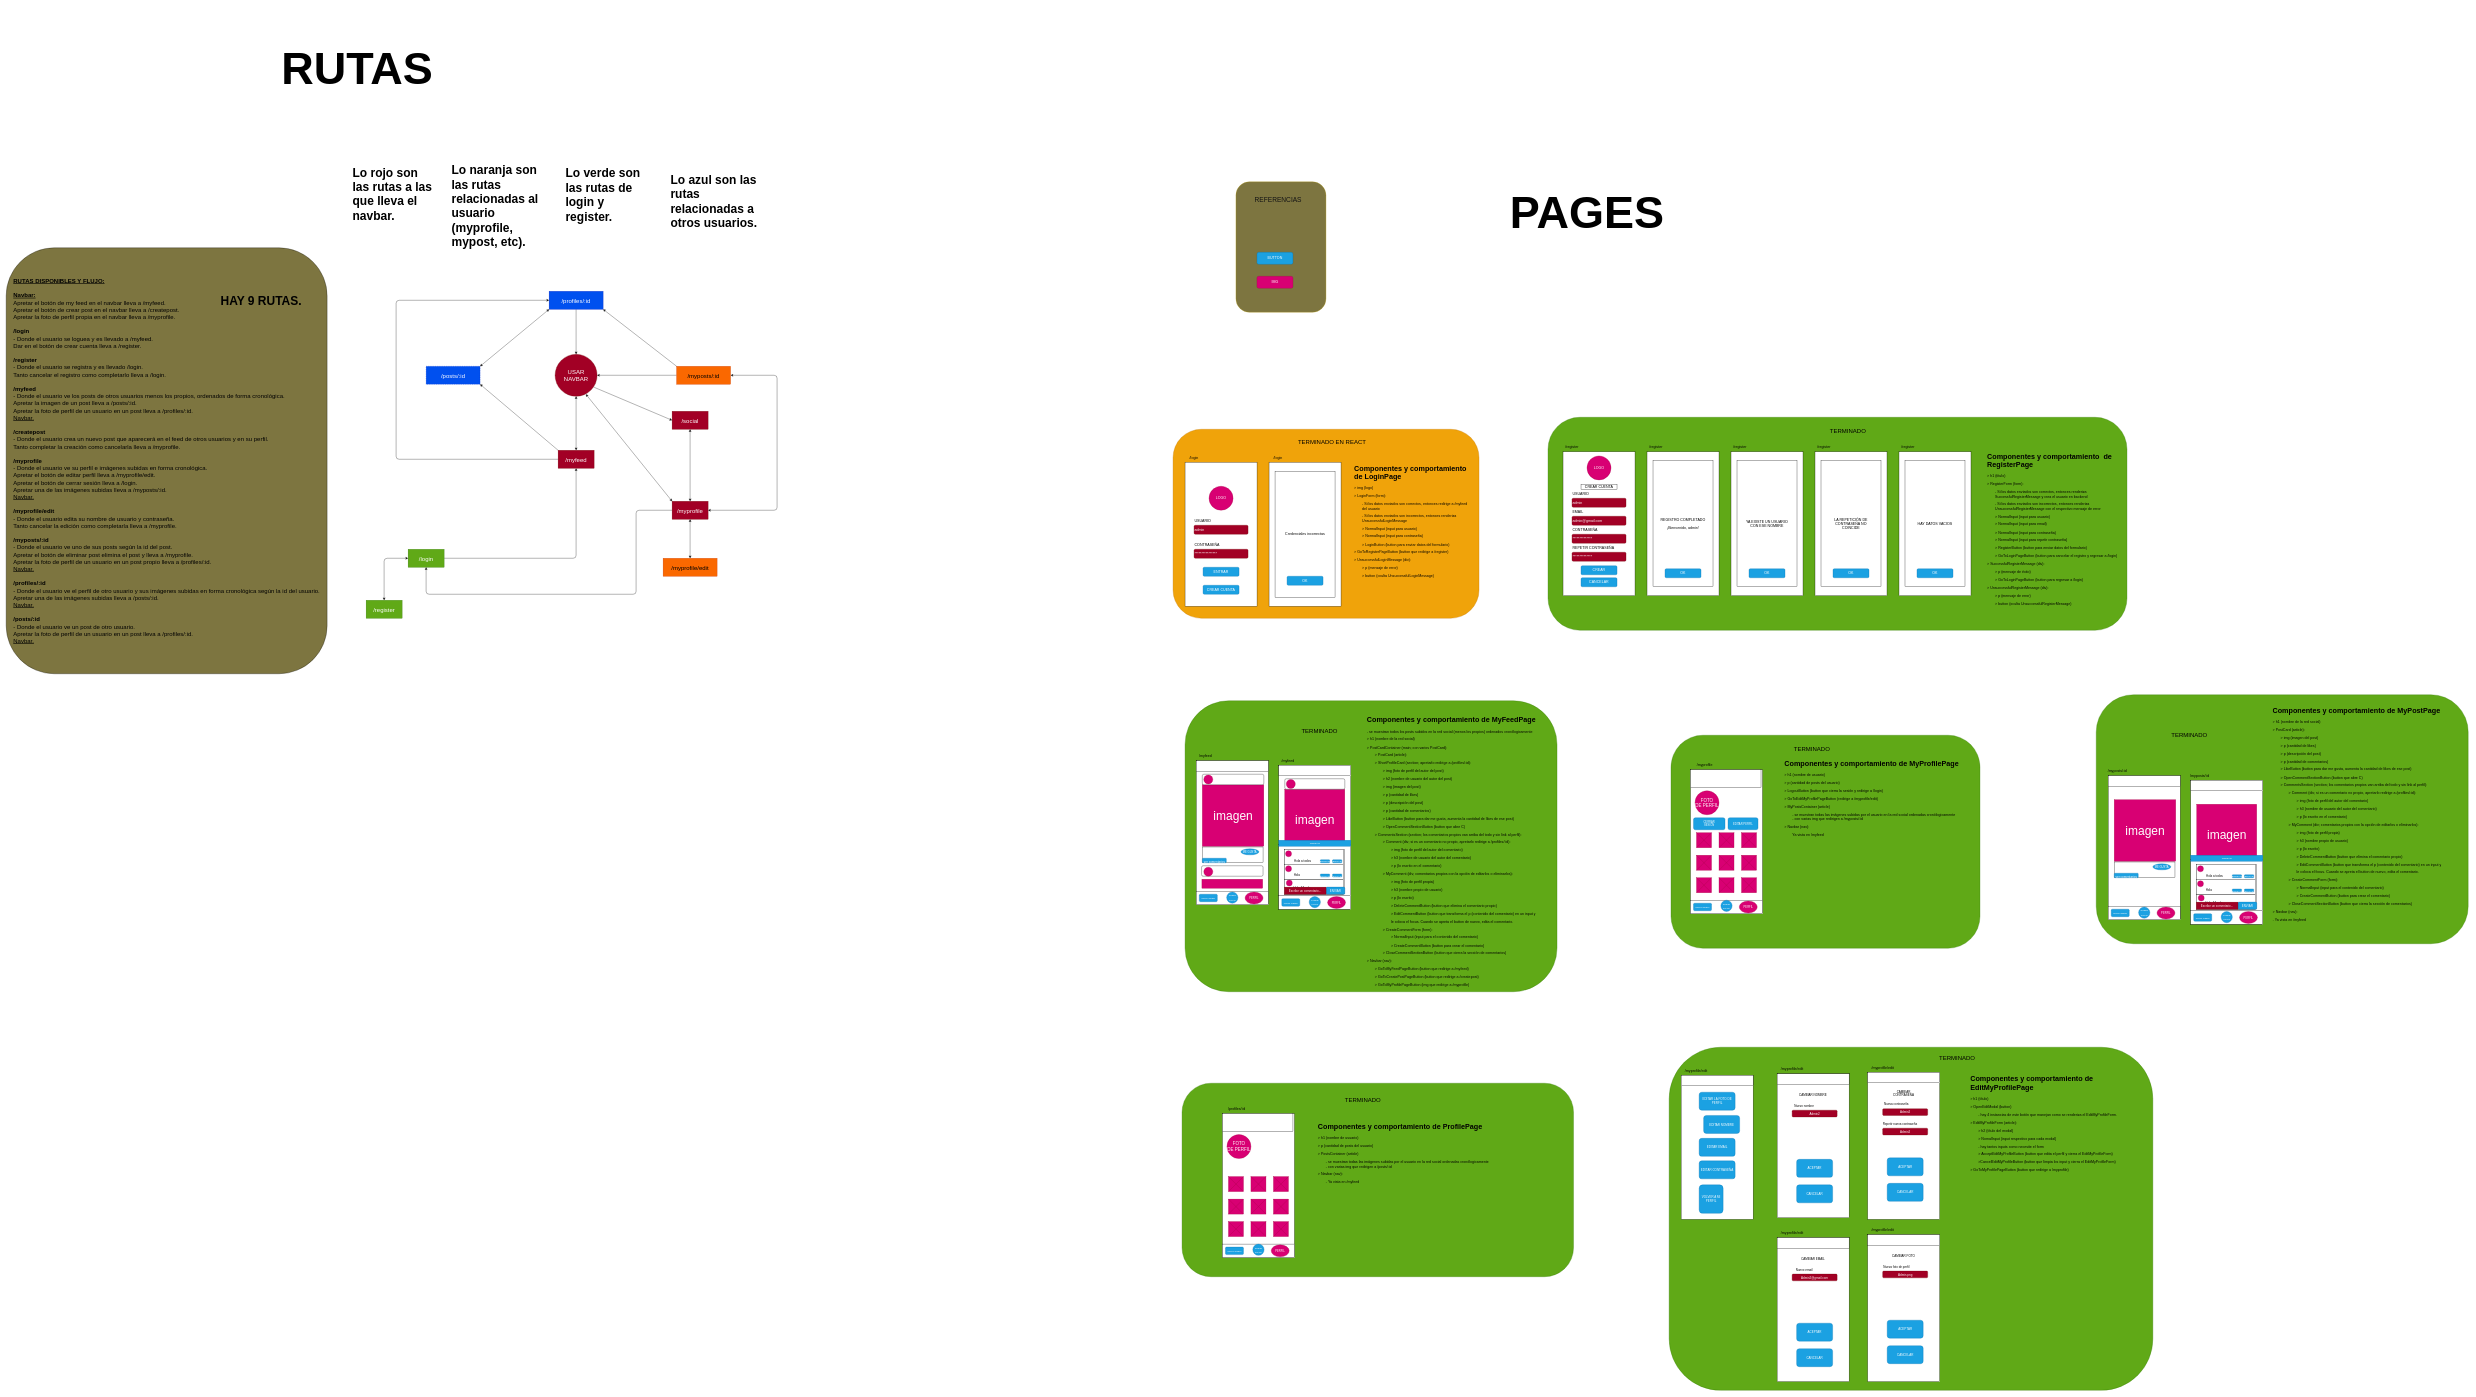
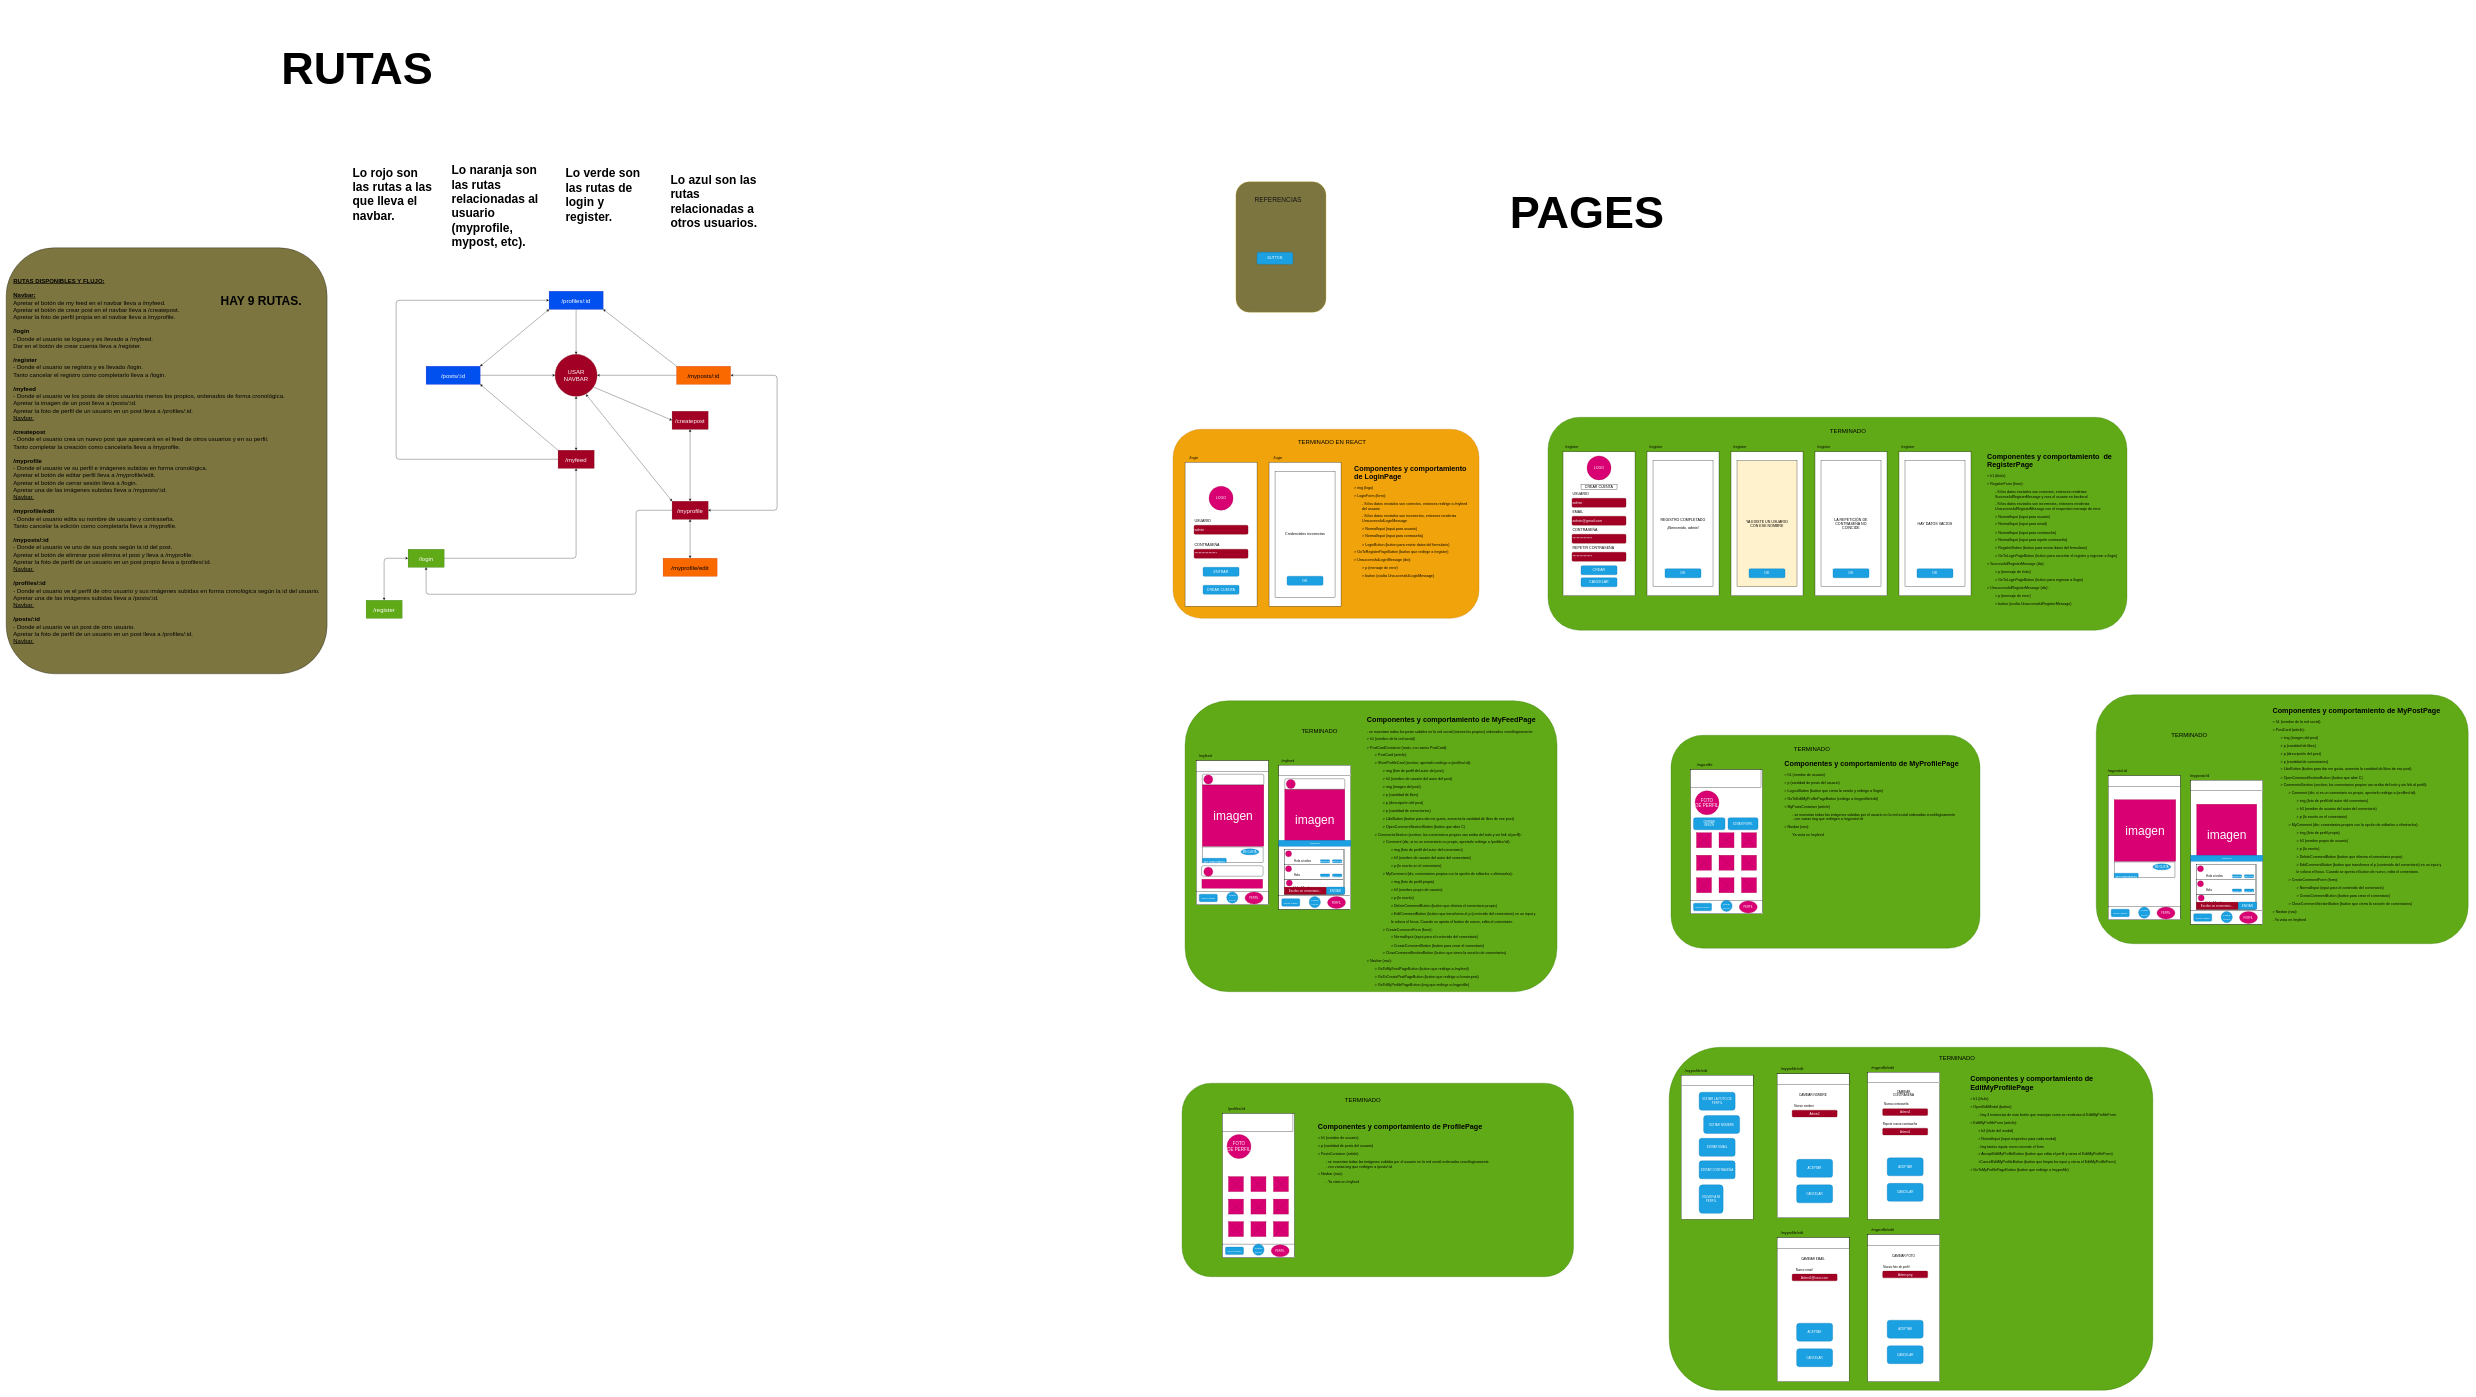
(1275, 282) -> none
(453, 375) -> (453, 375)
none -> (552, 375)
(690, 420) -> (690, 420)
(1767, 524) -> (1767, 524)
(1815, 1278) -> (1815, 1278)
